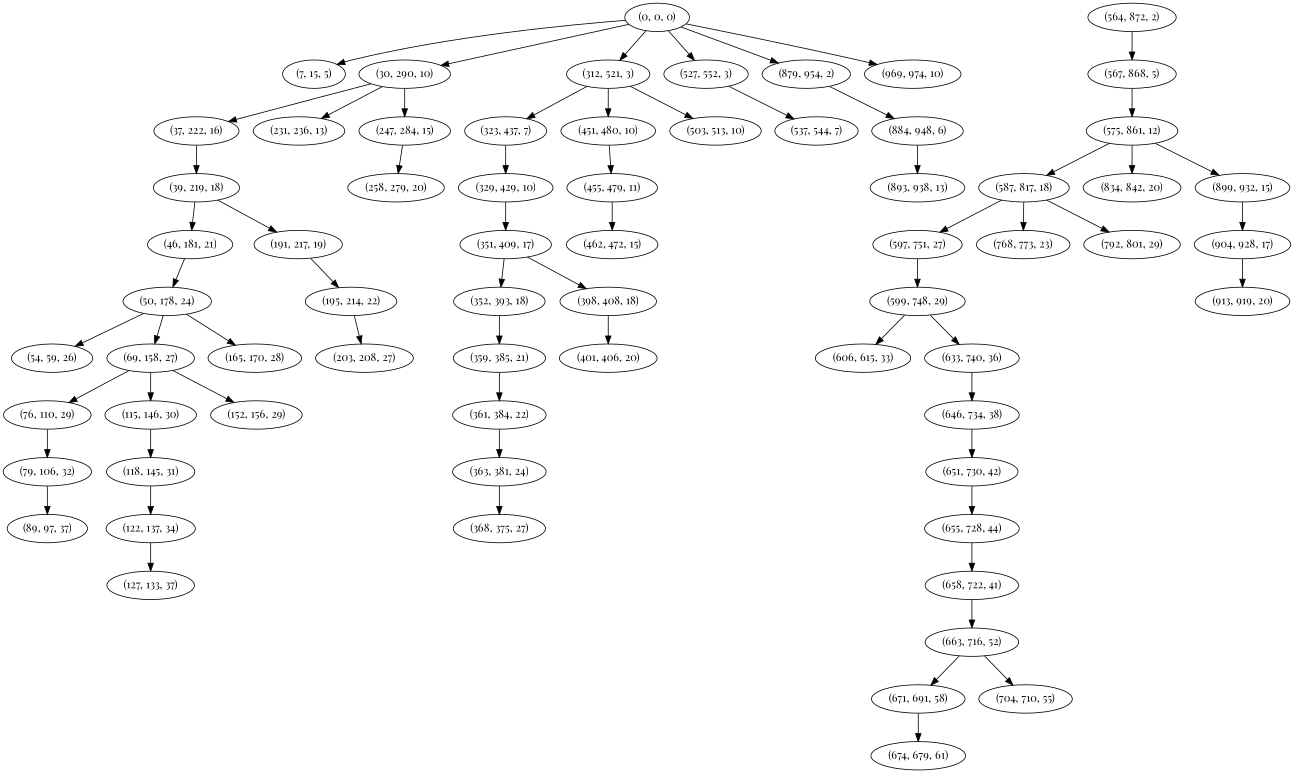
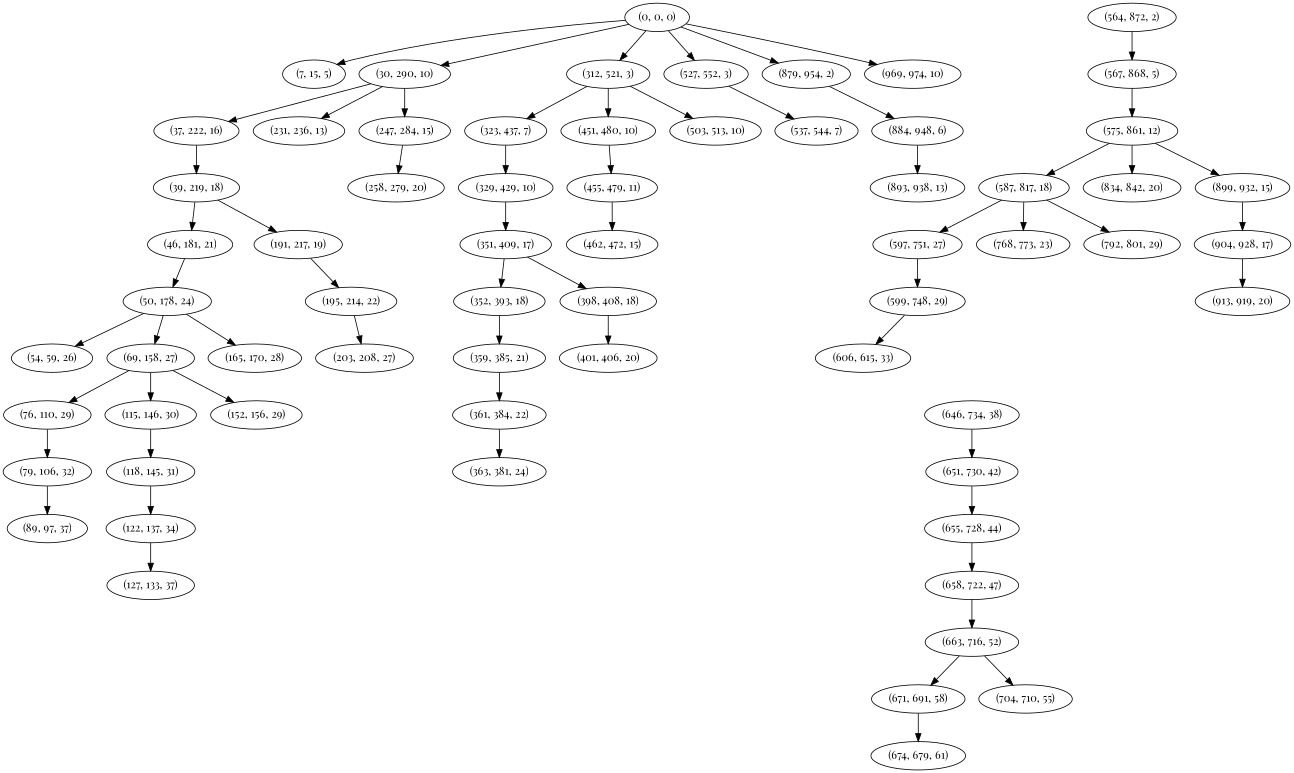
(972, 358) -> none
(499, 529) -> none
(972, 585) -> (972, 585)
